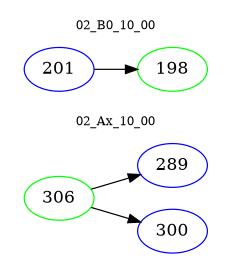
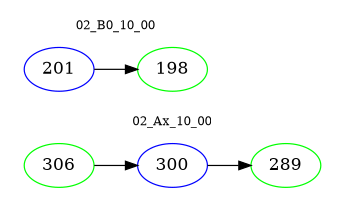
(173, 165) -> (286, 165)
(110, 184) -> (223, 165)
